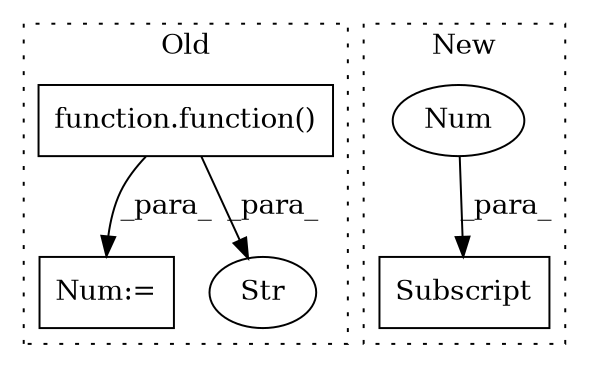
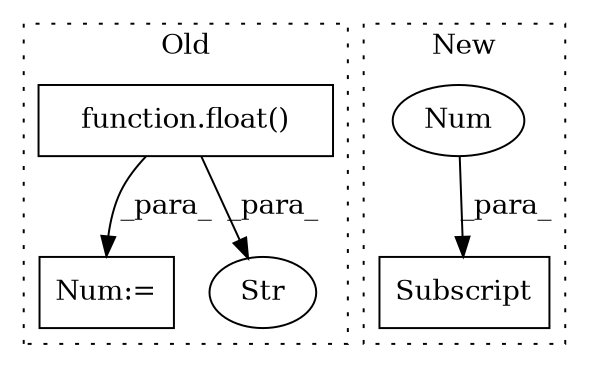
(186, 121) -> (186, 121)
